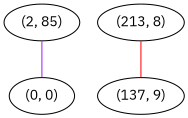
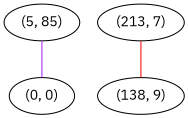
(42, 22) -> (42, 22)
(141, 22) -> (141, 22)
(141, 96) -> (141, 96)
